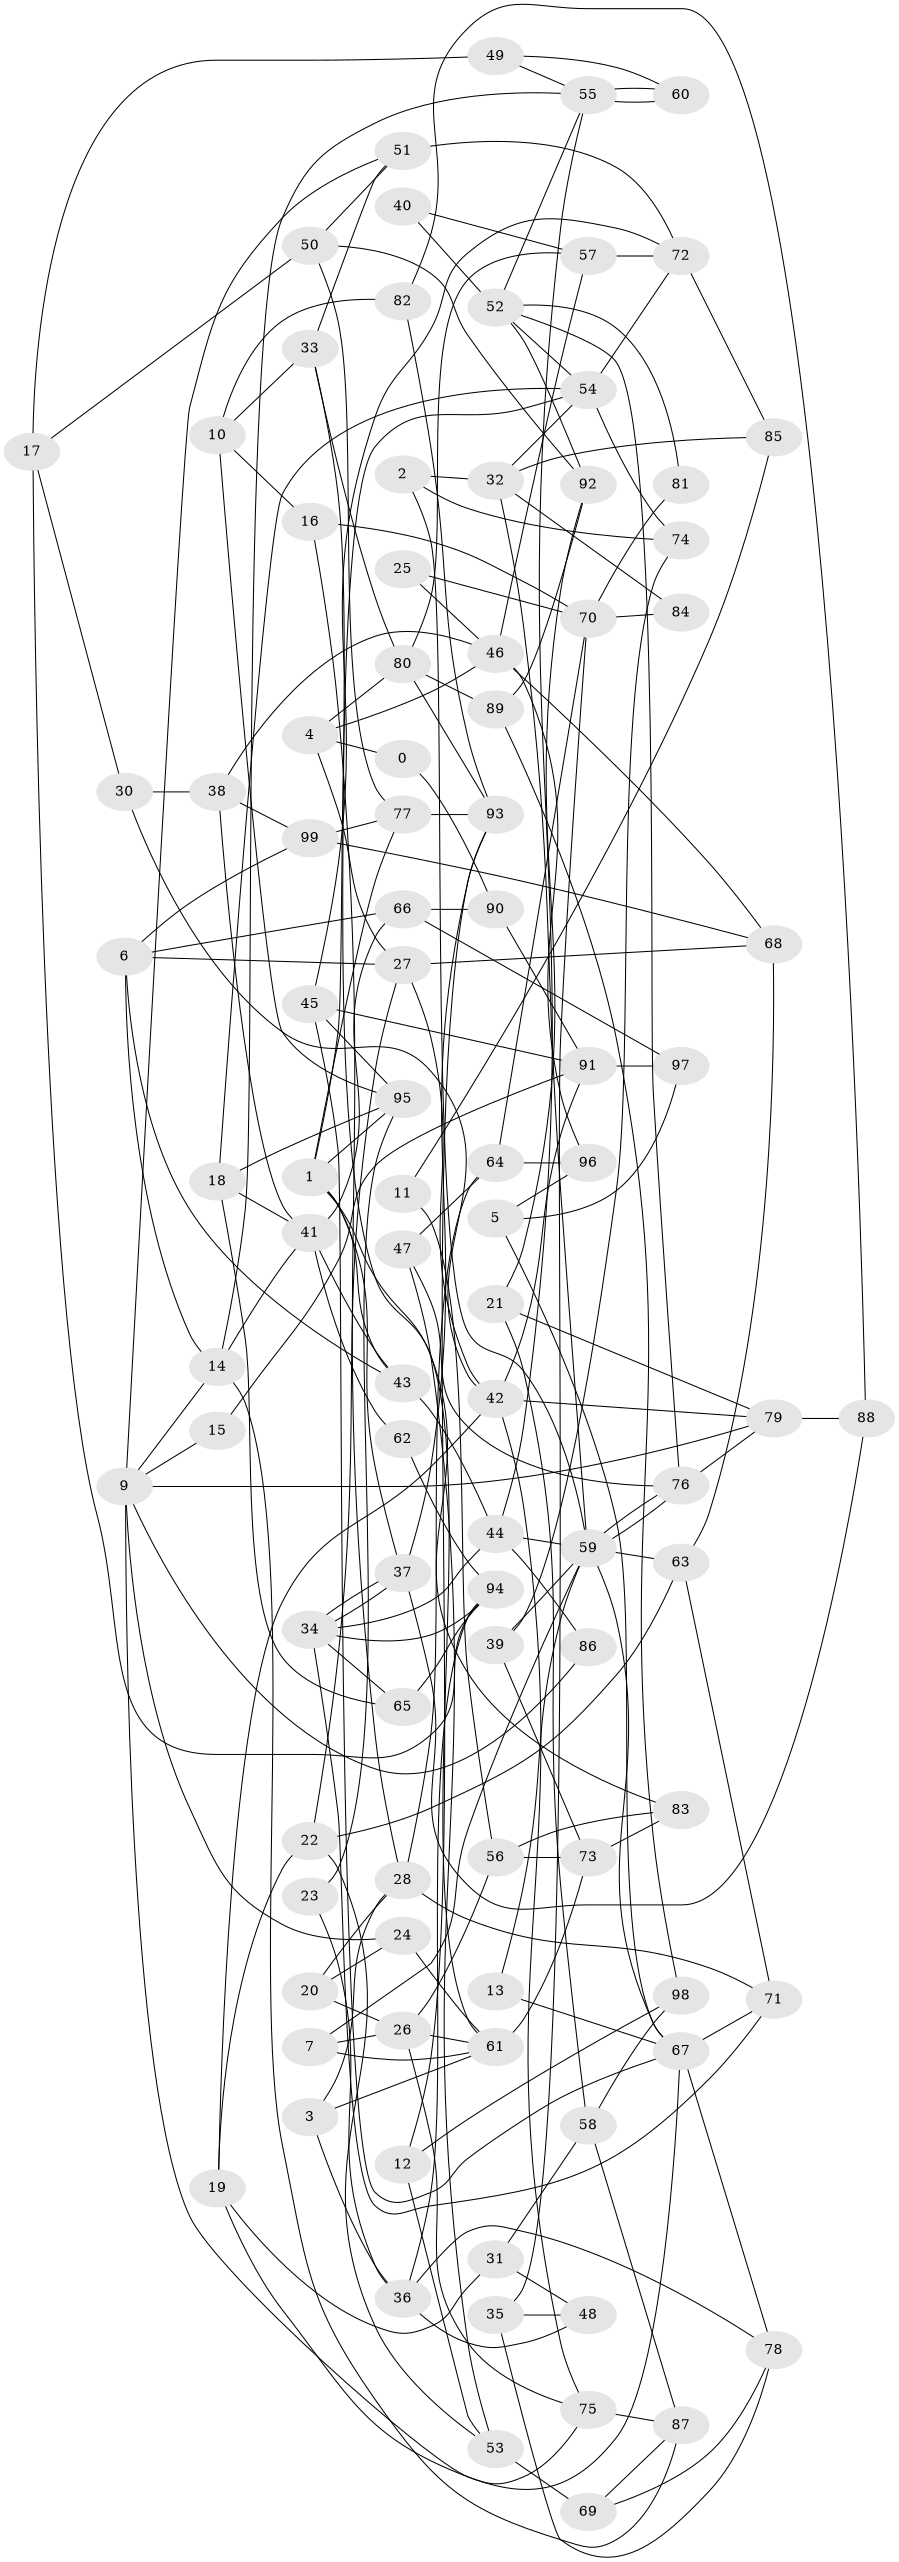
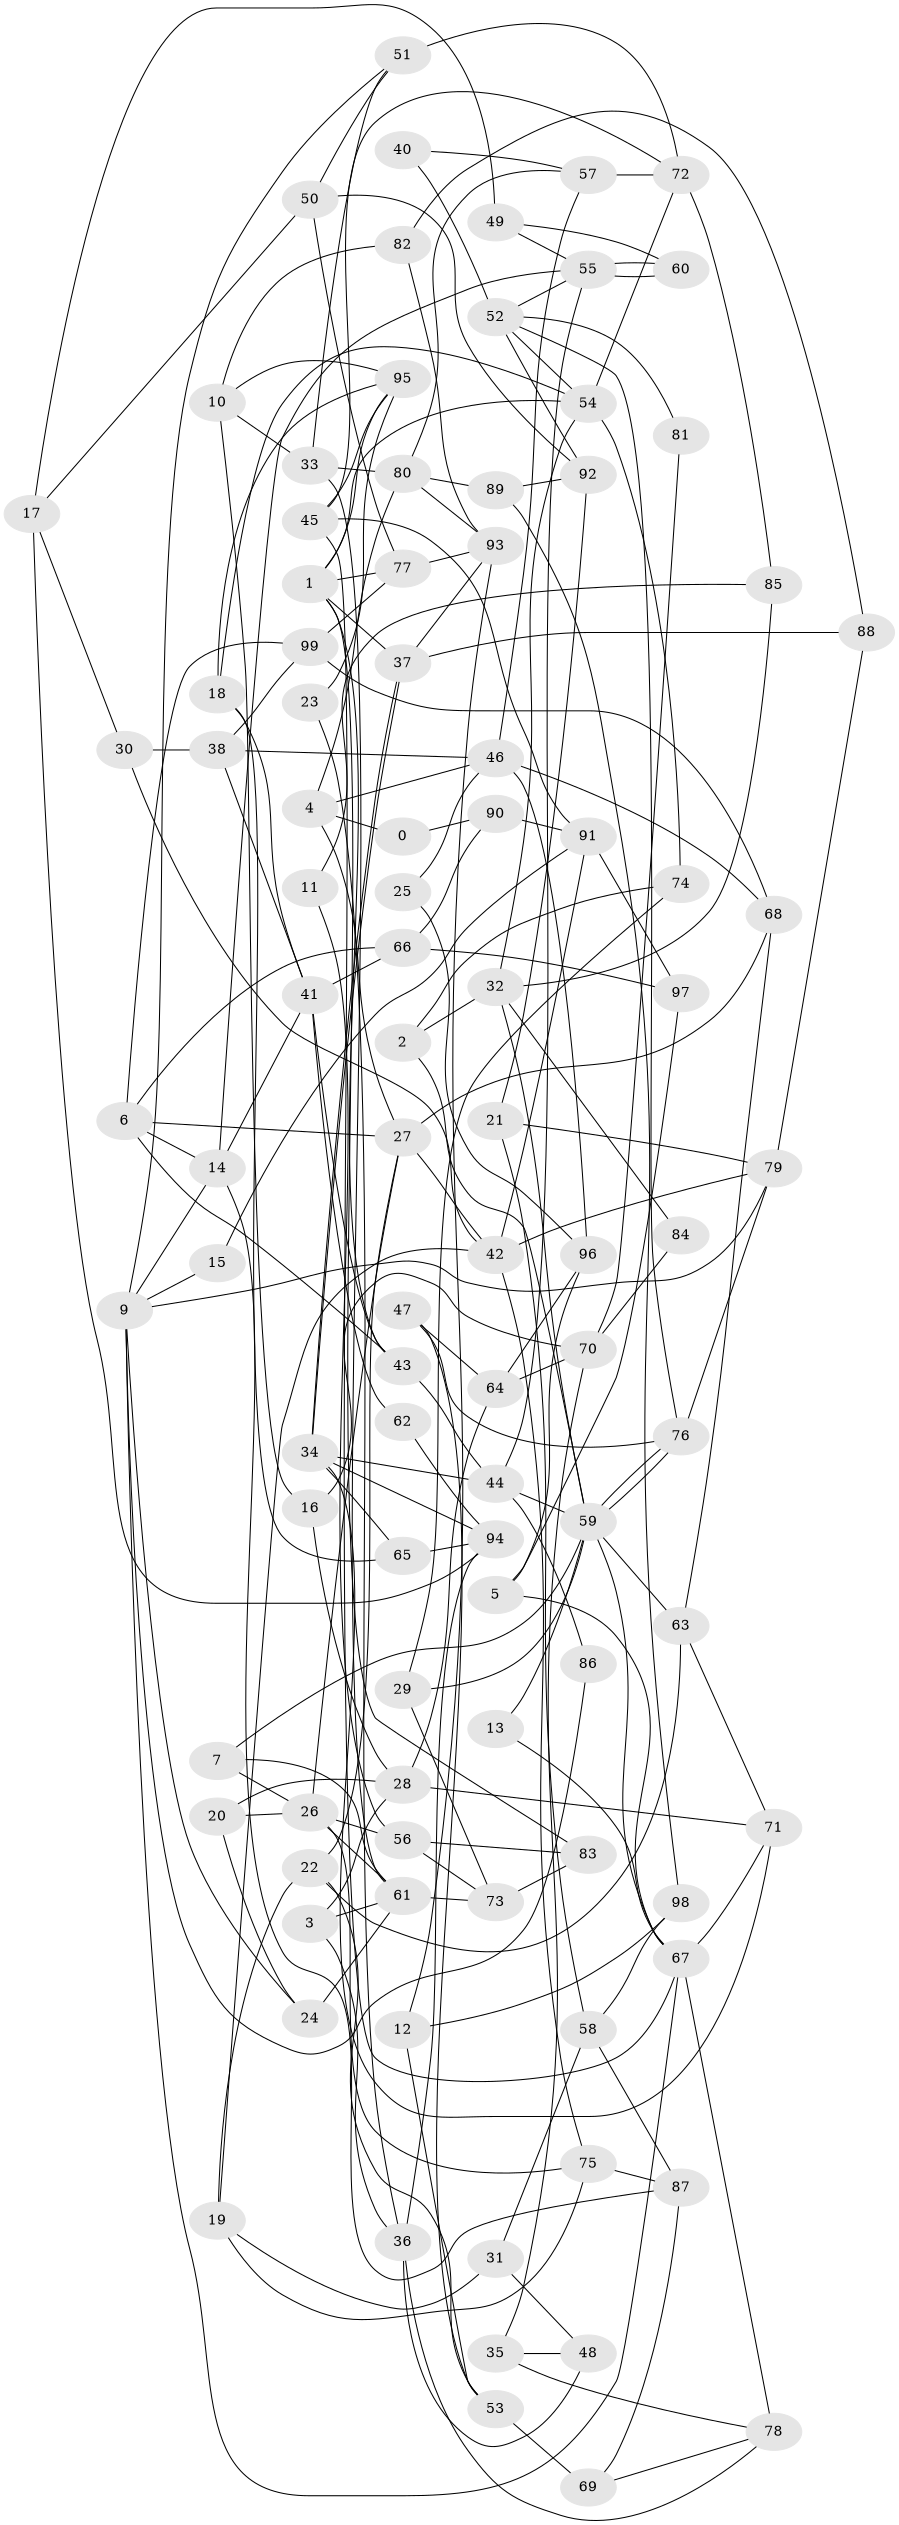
(496, 594) -> (446, 1086)
none -> (335, 1586)
(496, 1645) -> (403, 1690)
